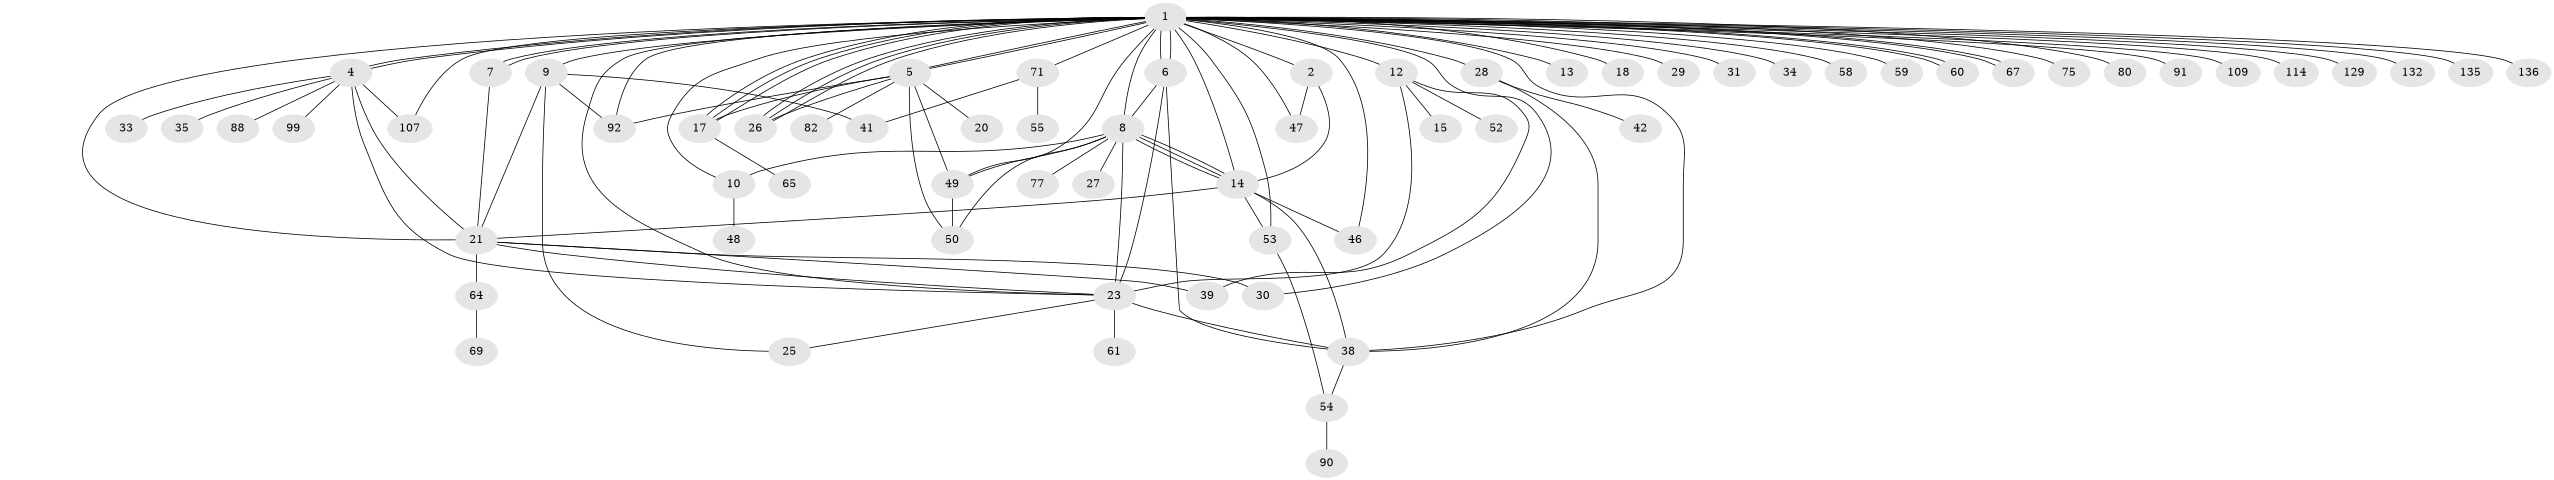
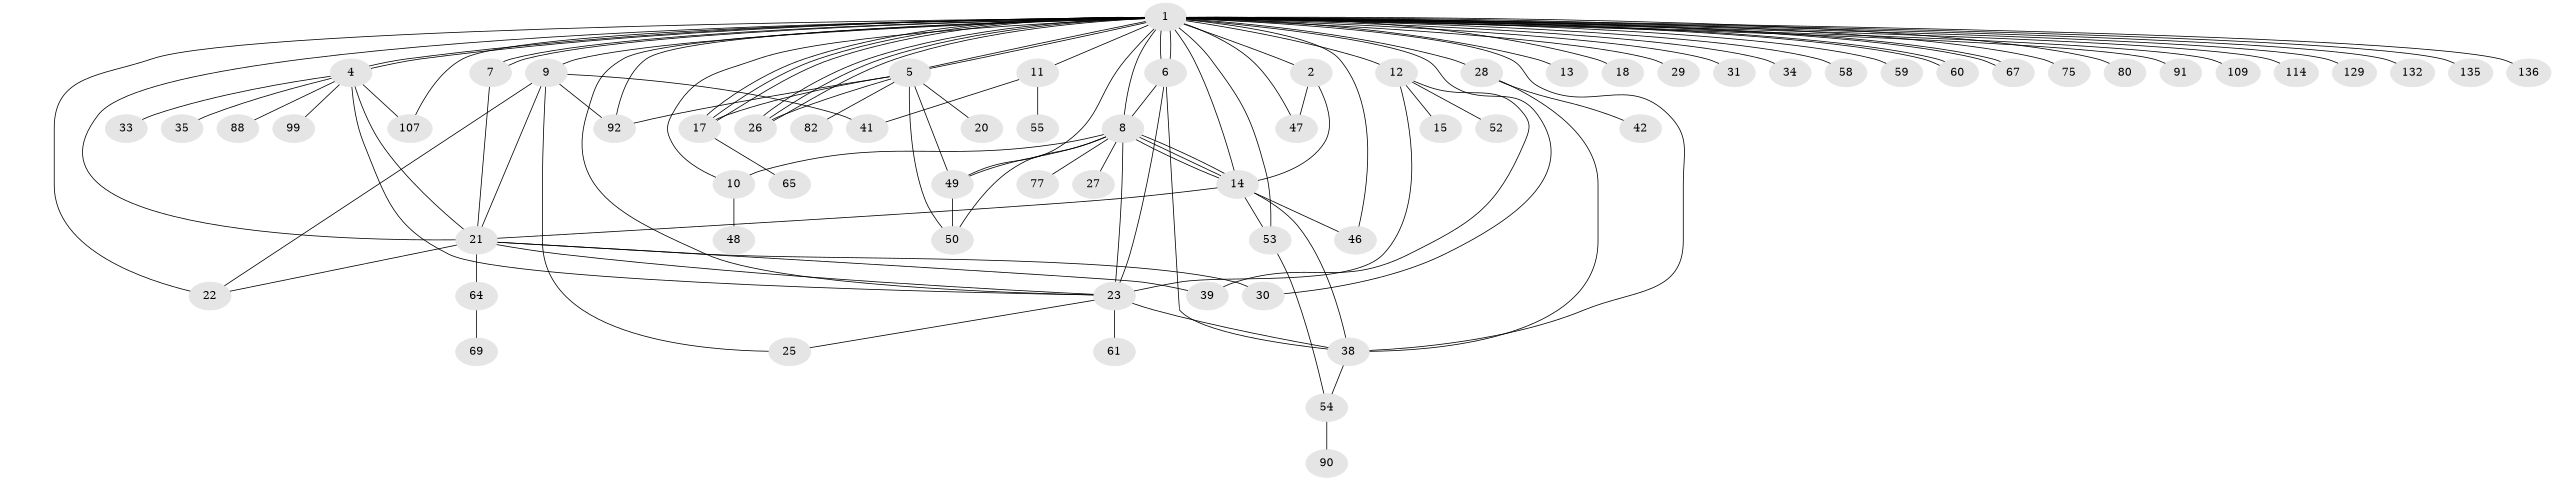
(1038, 73) -> (1038, 73)
none -> (210, 296)
